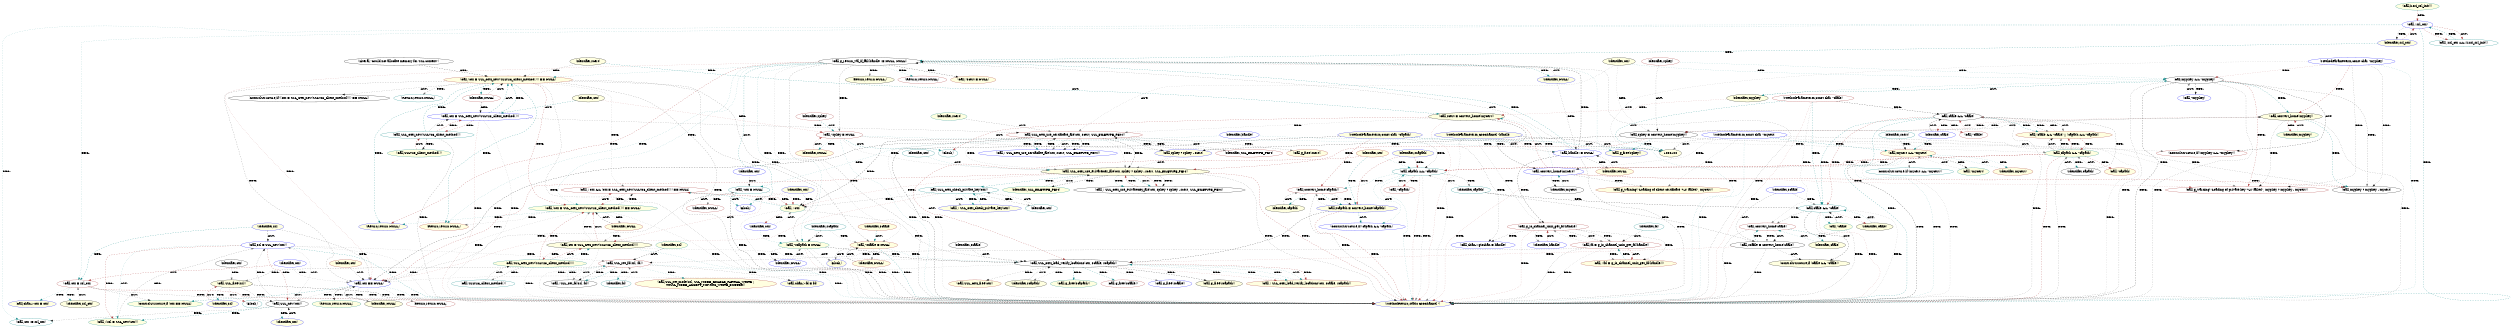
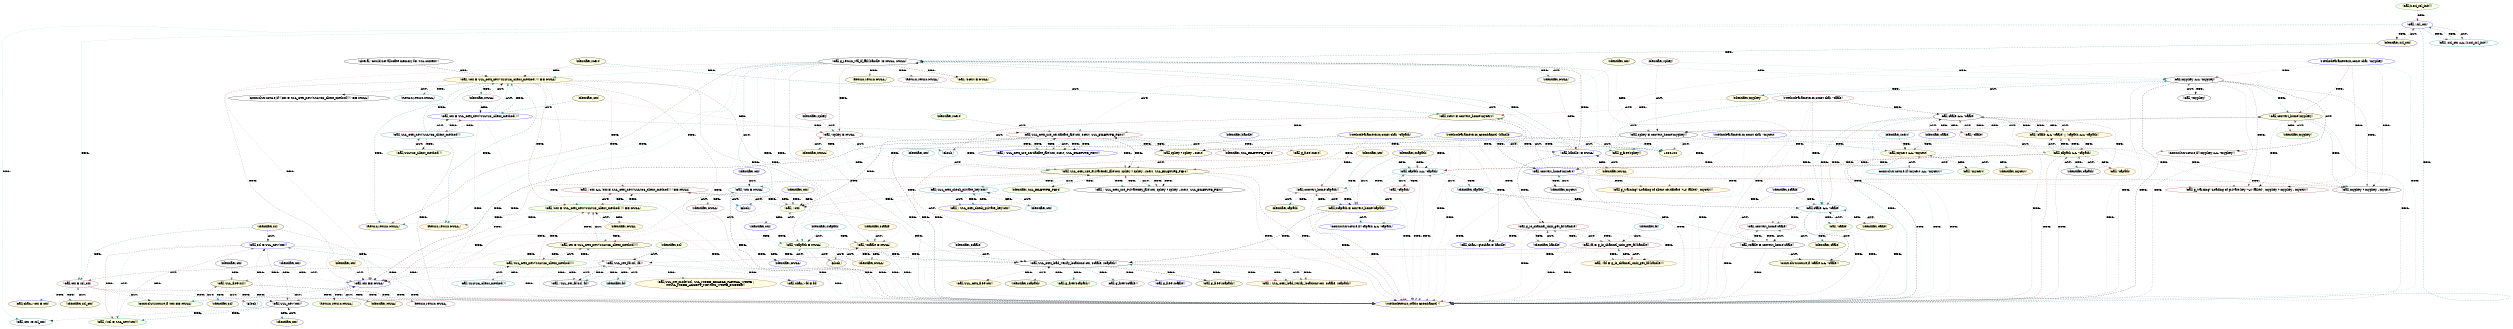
(2194, 98) -> (2194, 98)
